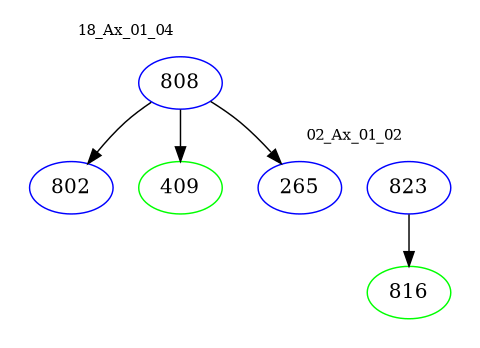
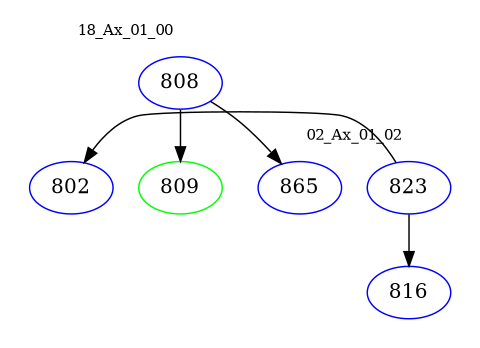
(126, 31) -> (126, 31)
(122, 125) -> (248, 112)
(180, 188) -> (180, 188)
(300, 188) -> (300, 188)
(409, 293) -> (409, 293)
